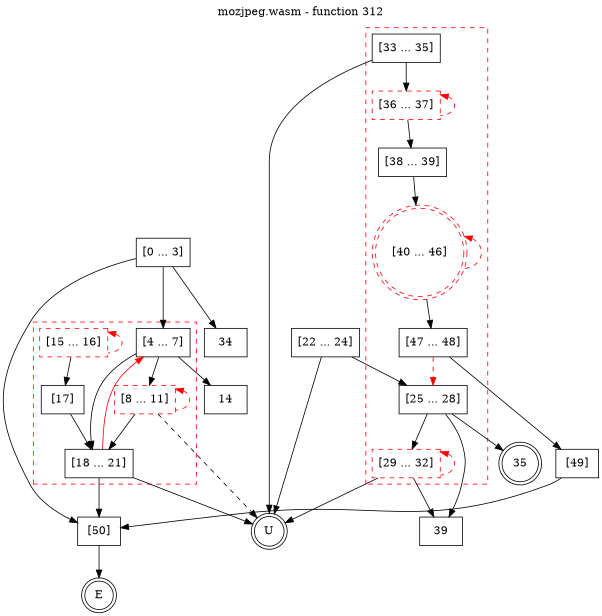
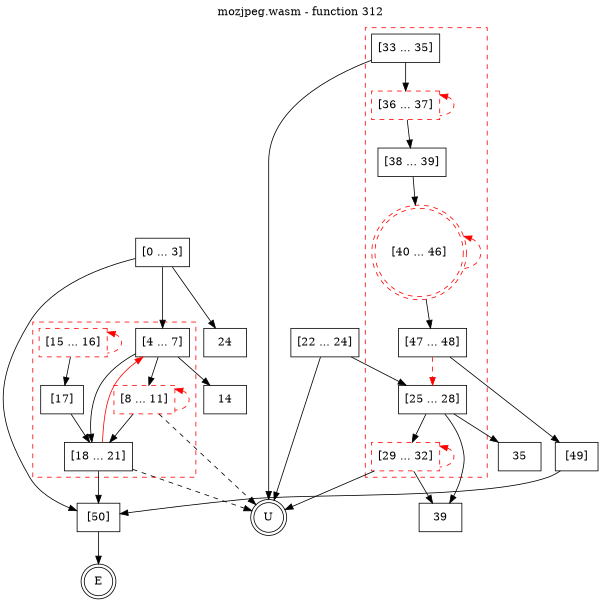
(226, 343) -> (225, 343)
(520, 464) -> (520, 457)
(189, 499) -> (188, 489)
